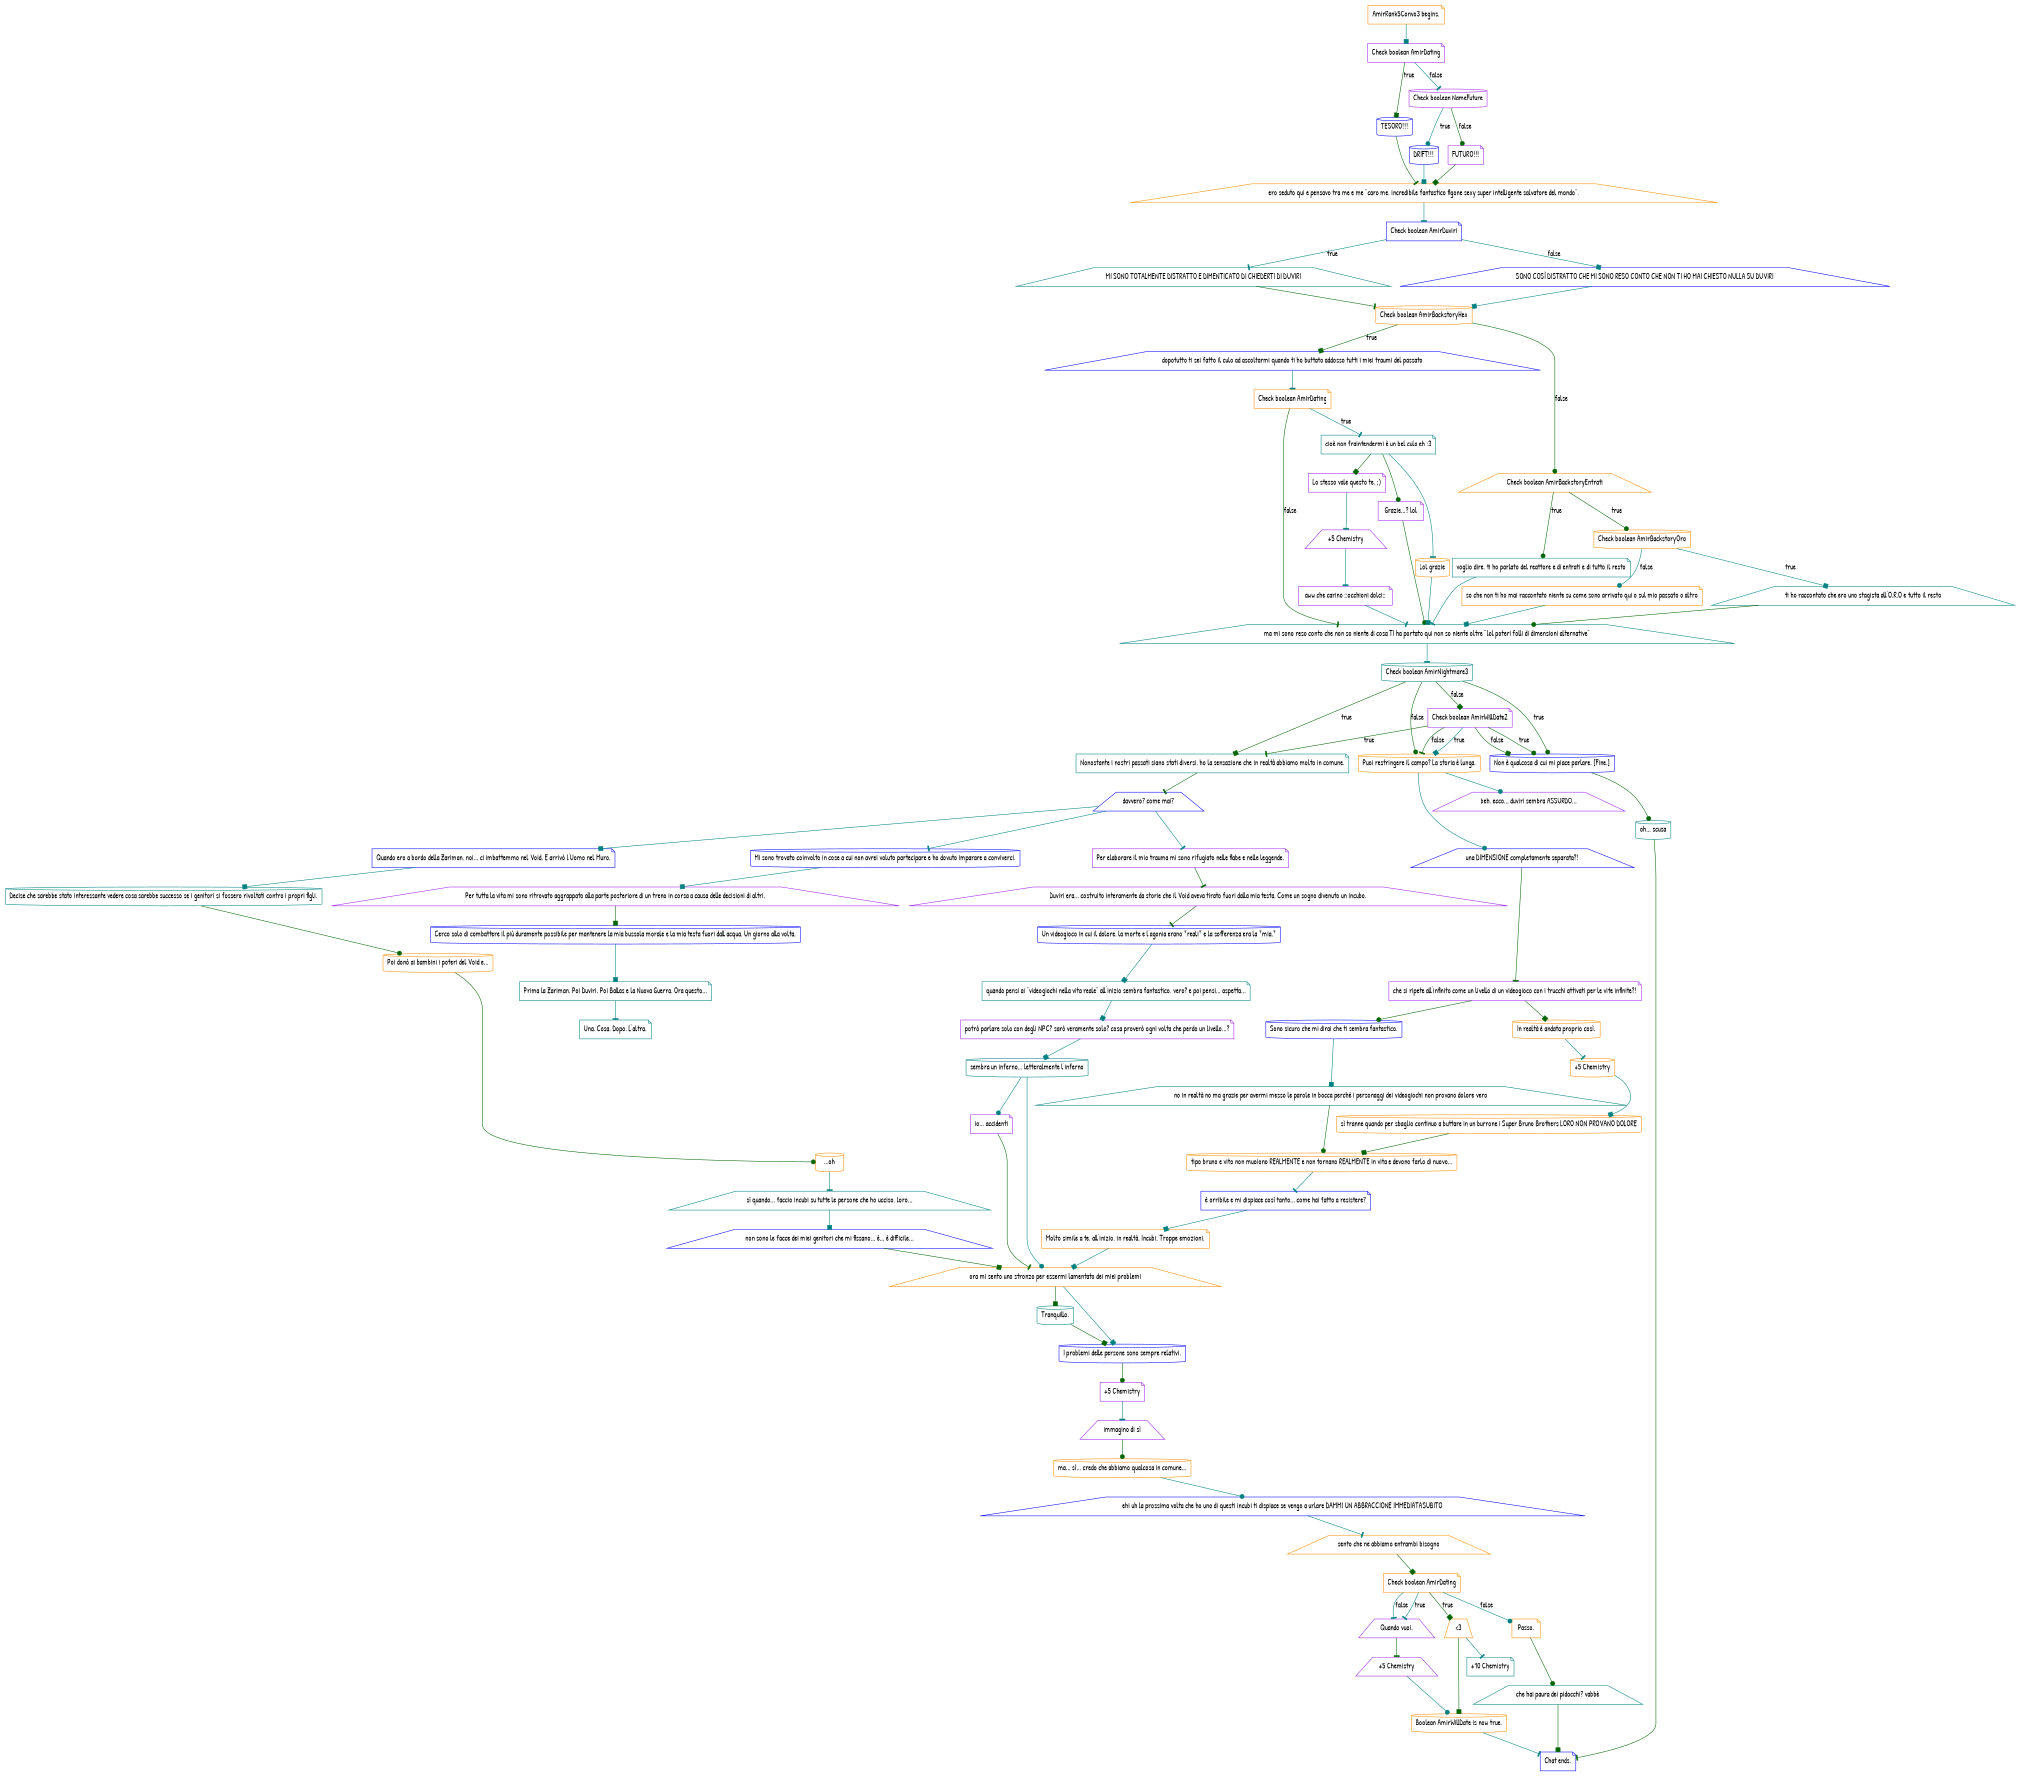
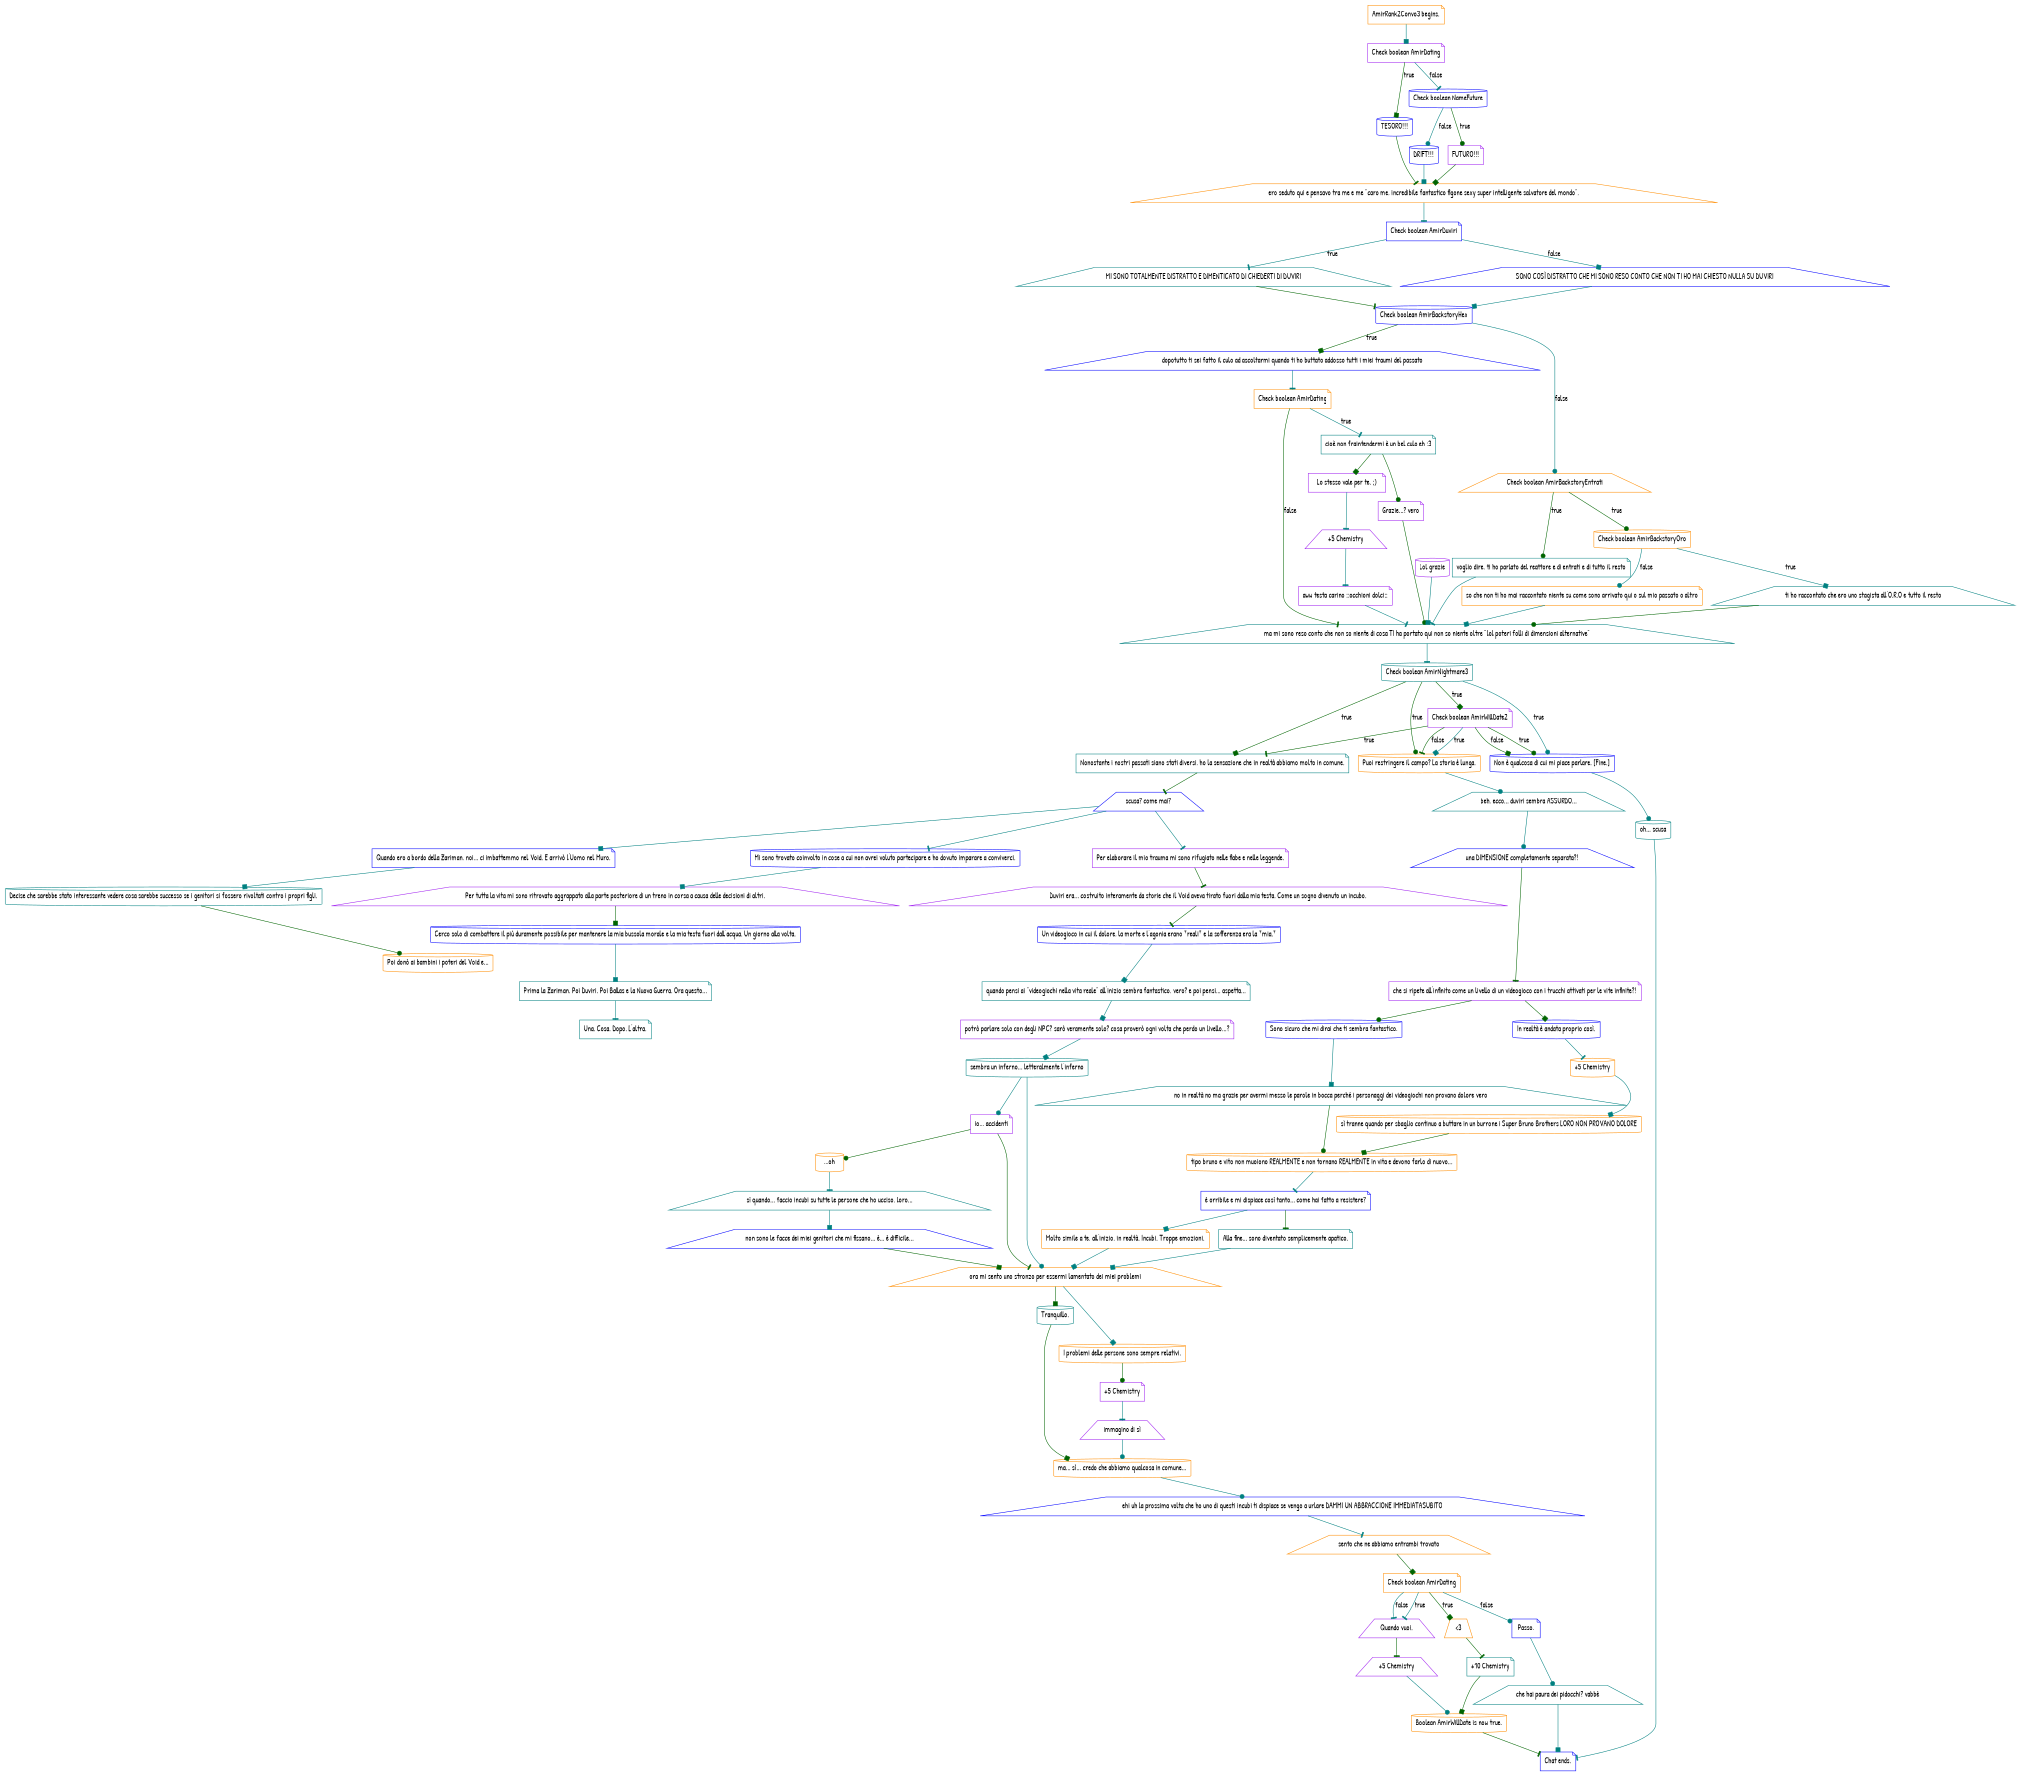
(1406, 15) -> (1406, 15)
(1448, 98) -> (1448, 98)
(1445, 127) -> (1445, 127)
(1465, 127) -> (1465, 127)
(1424, 315) -> (1424, 315)
(1555, 367) -> (1555, 367)
(1347, 483) -> (1347, 483)
(1424, 499) -> none
(1401, 511) -> (1401, 511)
(1432, 568) -> (1432, 568)
(1345, 596) -> (1345, 596)
(1457, 695) -> (1457, 695)
(1513, 706) -> (1513, 706)
(1417, 718) -> (1417, 718)
(1625, 788) -> (1625, 788)
(1149, 802) -> (1149, 802)
(1529, 802) -> (1529, 802)
(1437, 821) -> (1526, 828)
(1556, 1029) -> (1556, 1029)
(562, 1150) -> (909, 1144)
none -> (1286, 1239)
(1656, 1325) -> (1656, 1325)
(1086, 1333) -> (1044, 1395)
(1122, 1354) -> (1122, 1354)
(1122, 1447) -> (1122, 1447)
(1389, 1545) -> (1389, 1545)
(1526, 1628) -> (1526, 1628)
(1474, 1647) -> (1474, 1647)
(1541, 1660) -> (1541, 1660)
(1459, 1673) -> (1469, 1691)
(1558, 1725) -> (1558, 1725)
(1510, 1743) -> (1510, 1743)
